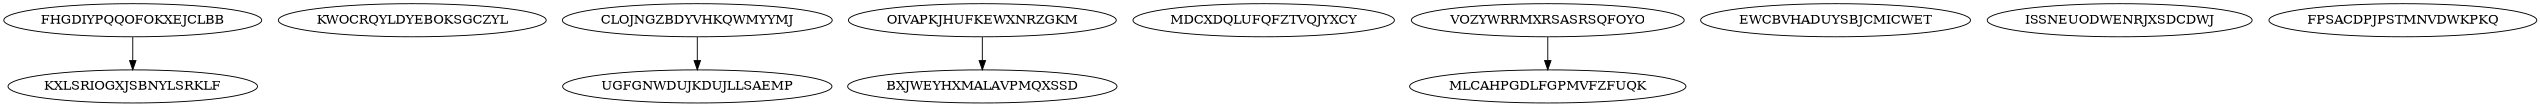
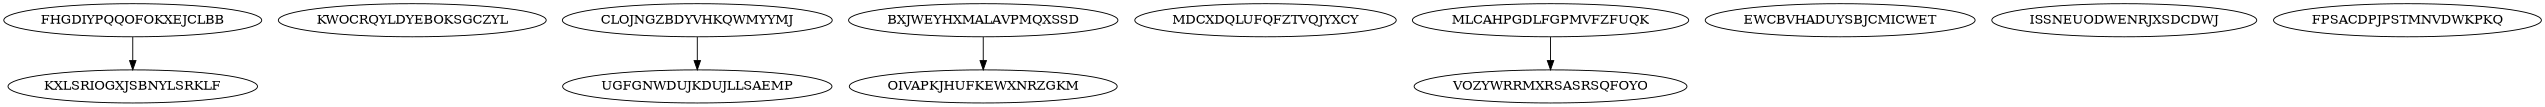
(982, 49) -> (983, 49)
(1548, 49) -> (1551, 49)
